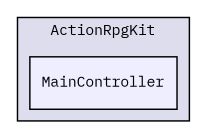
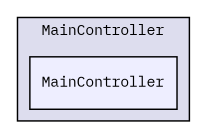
(103, 31) -> (103, 31)
